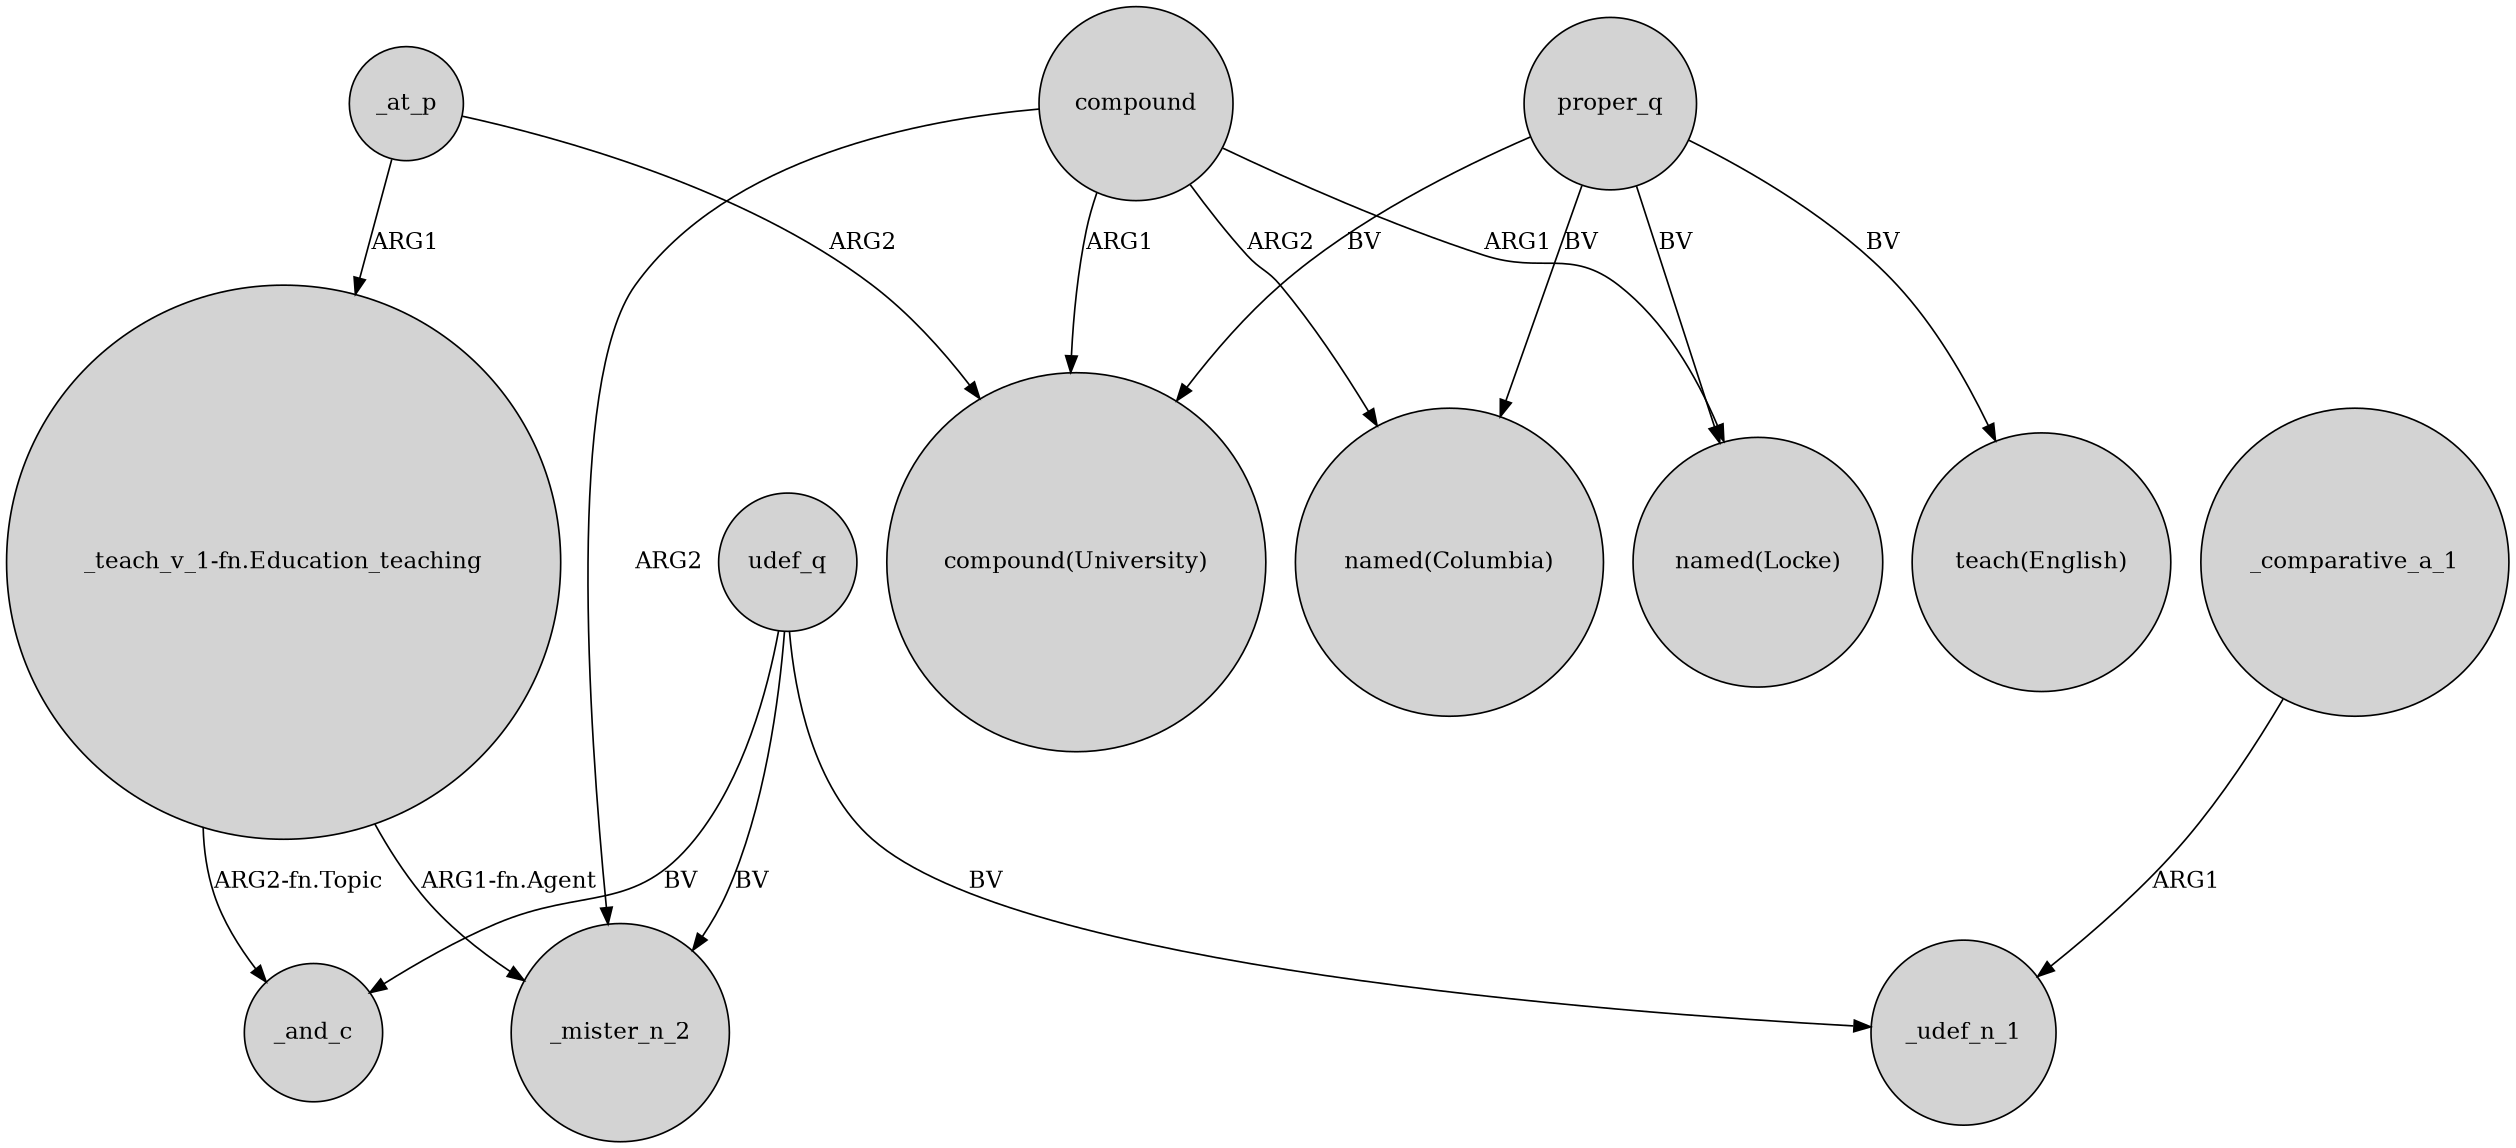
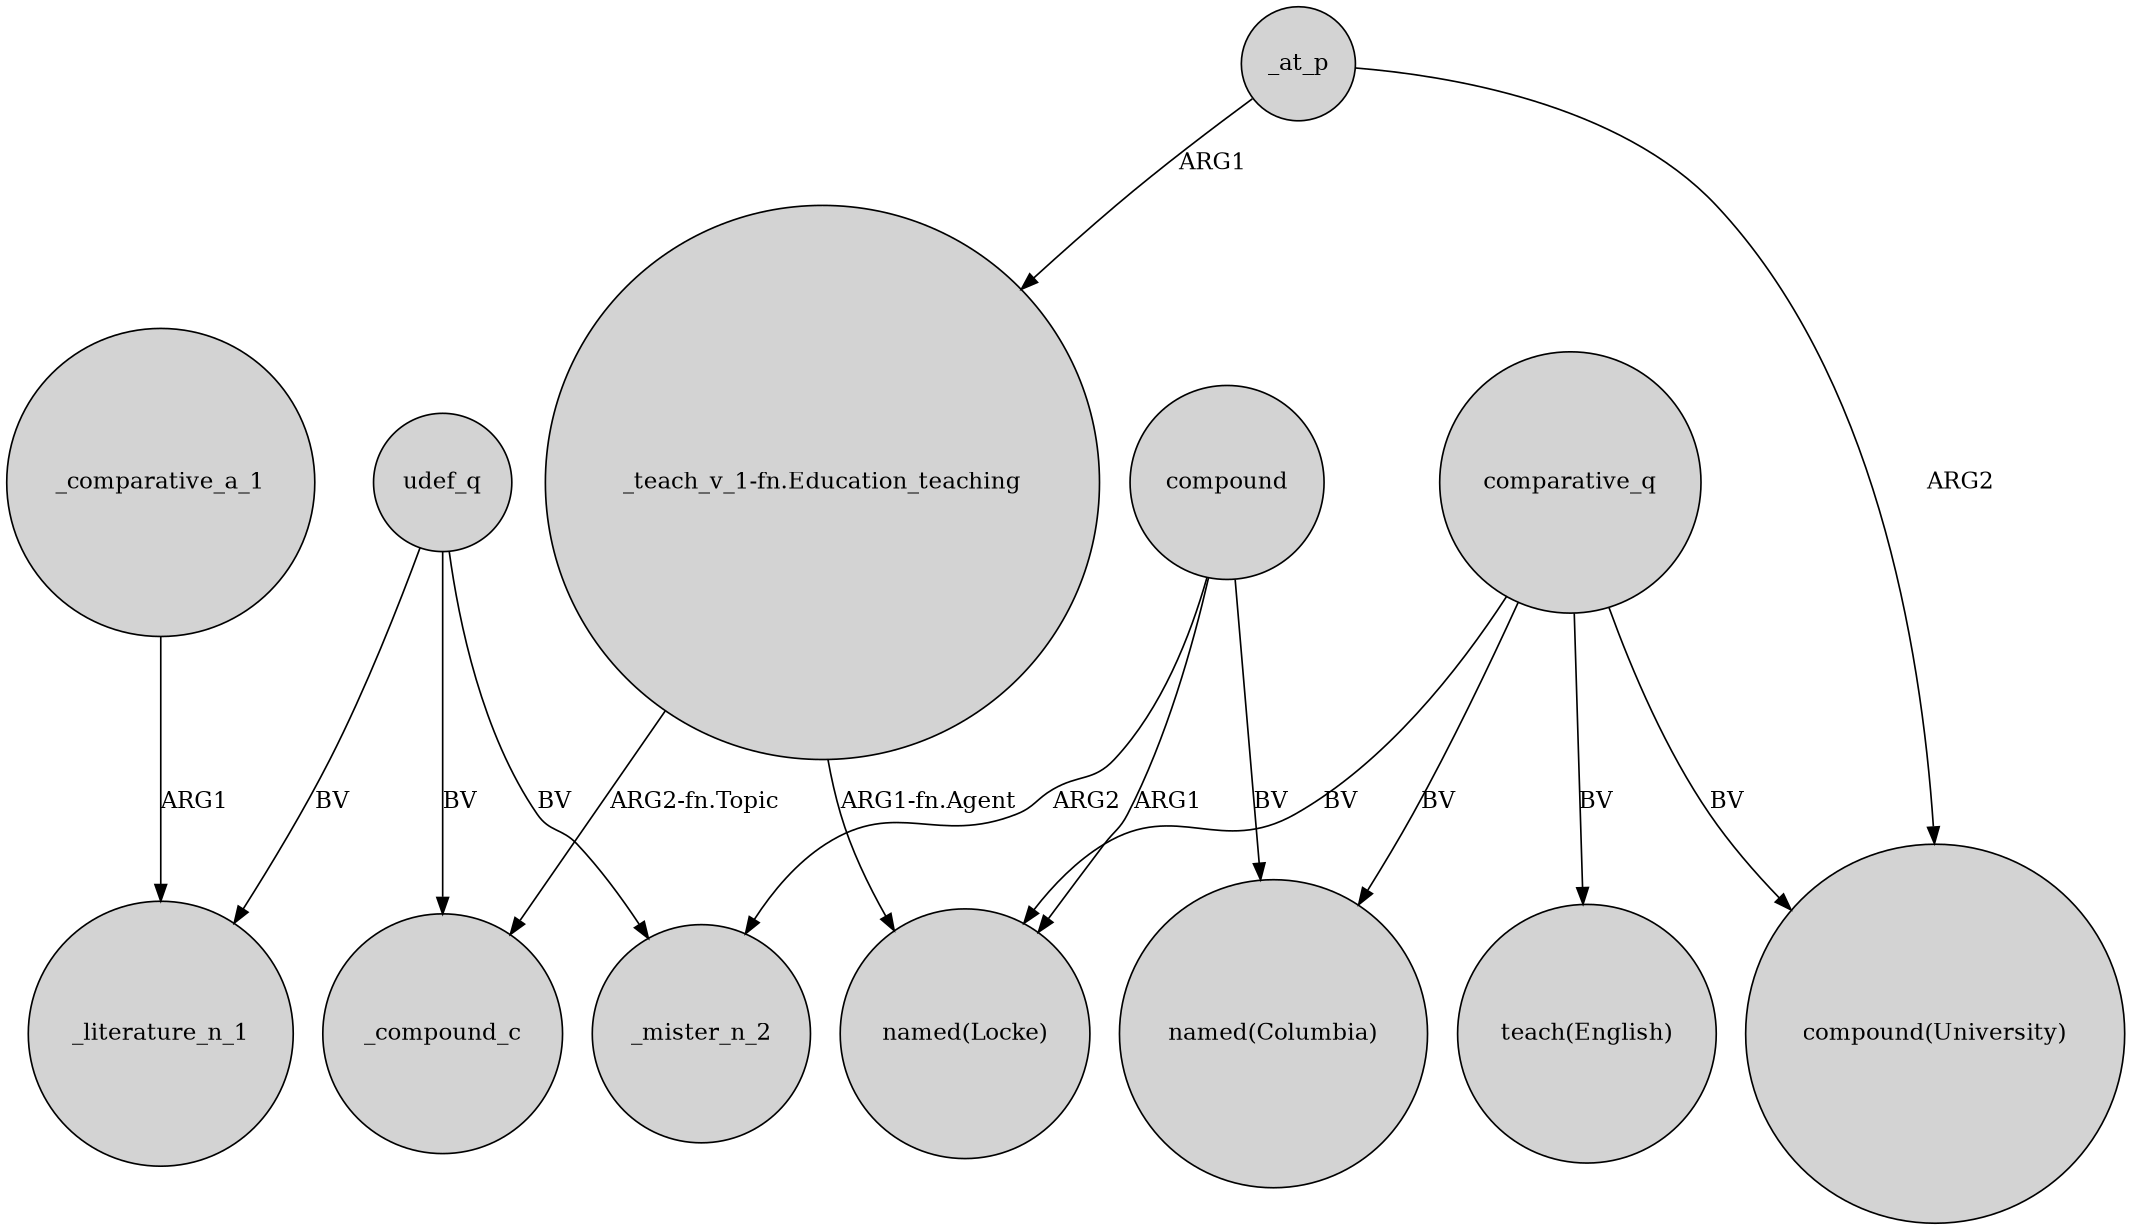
(1610, 104) -> (1570, 482)
(1281, 243) -> (1271, 802)
(1079, 273) -> none
(433, 907) -> (851, 845)
(313, 1033) -> (443, 1034)
(1963, 1033) -> (161, 1034)
